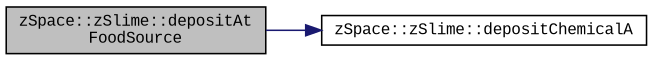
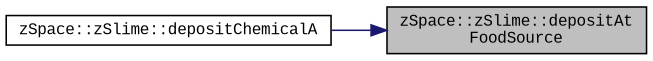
(286, 30) -> (351, 30)
